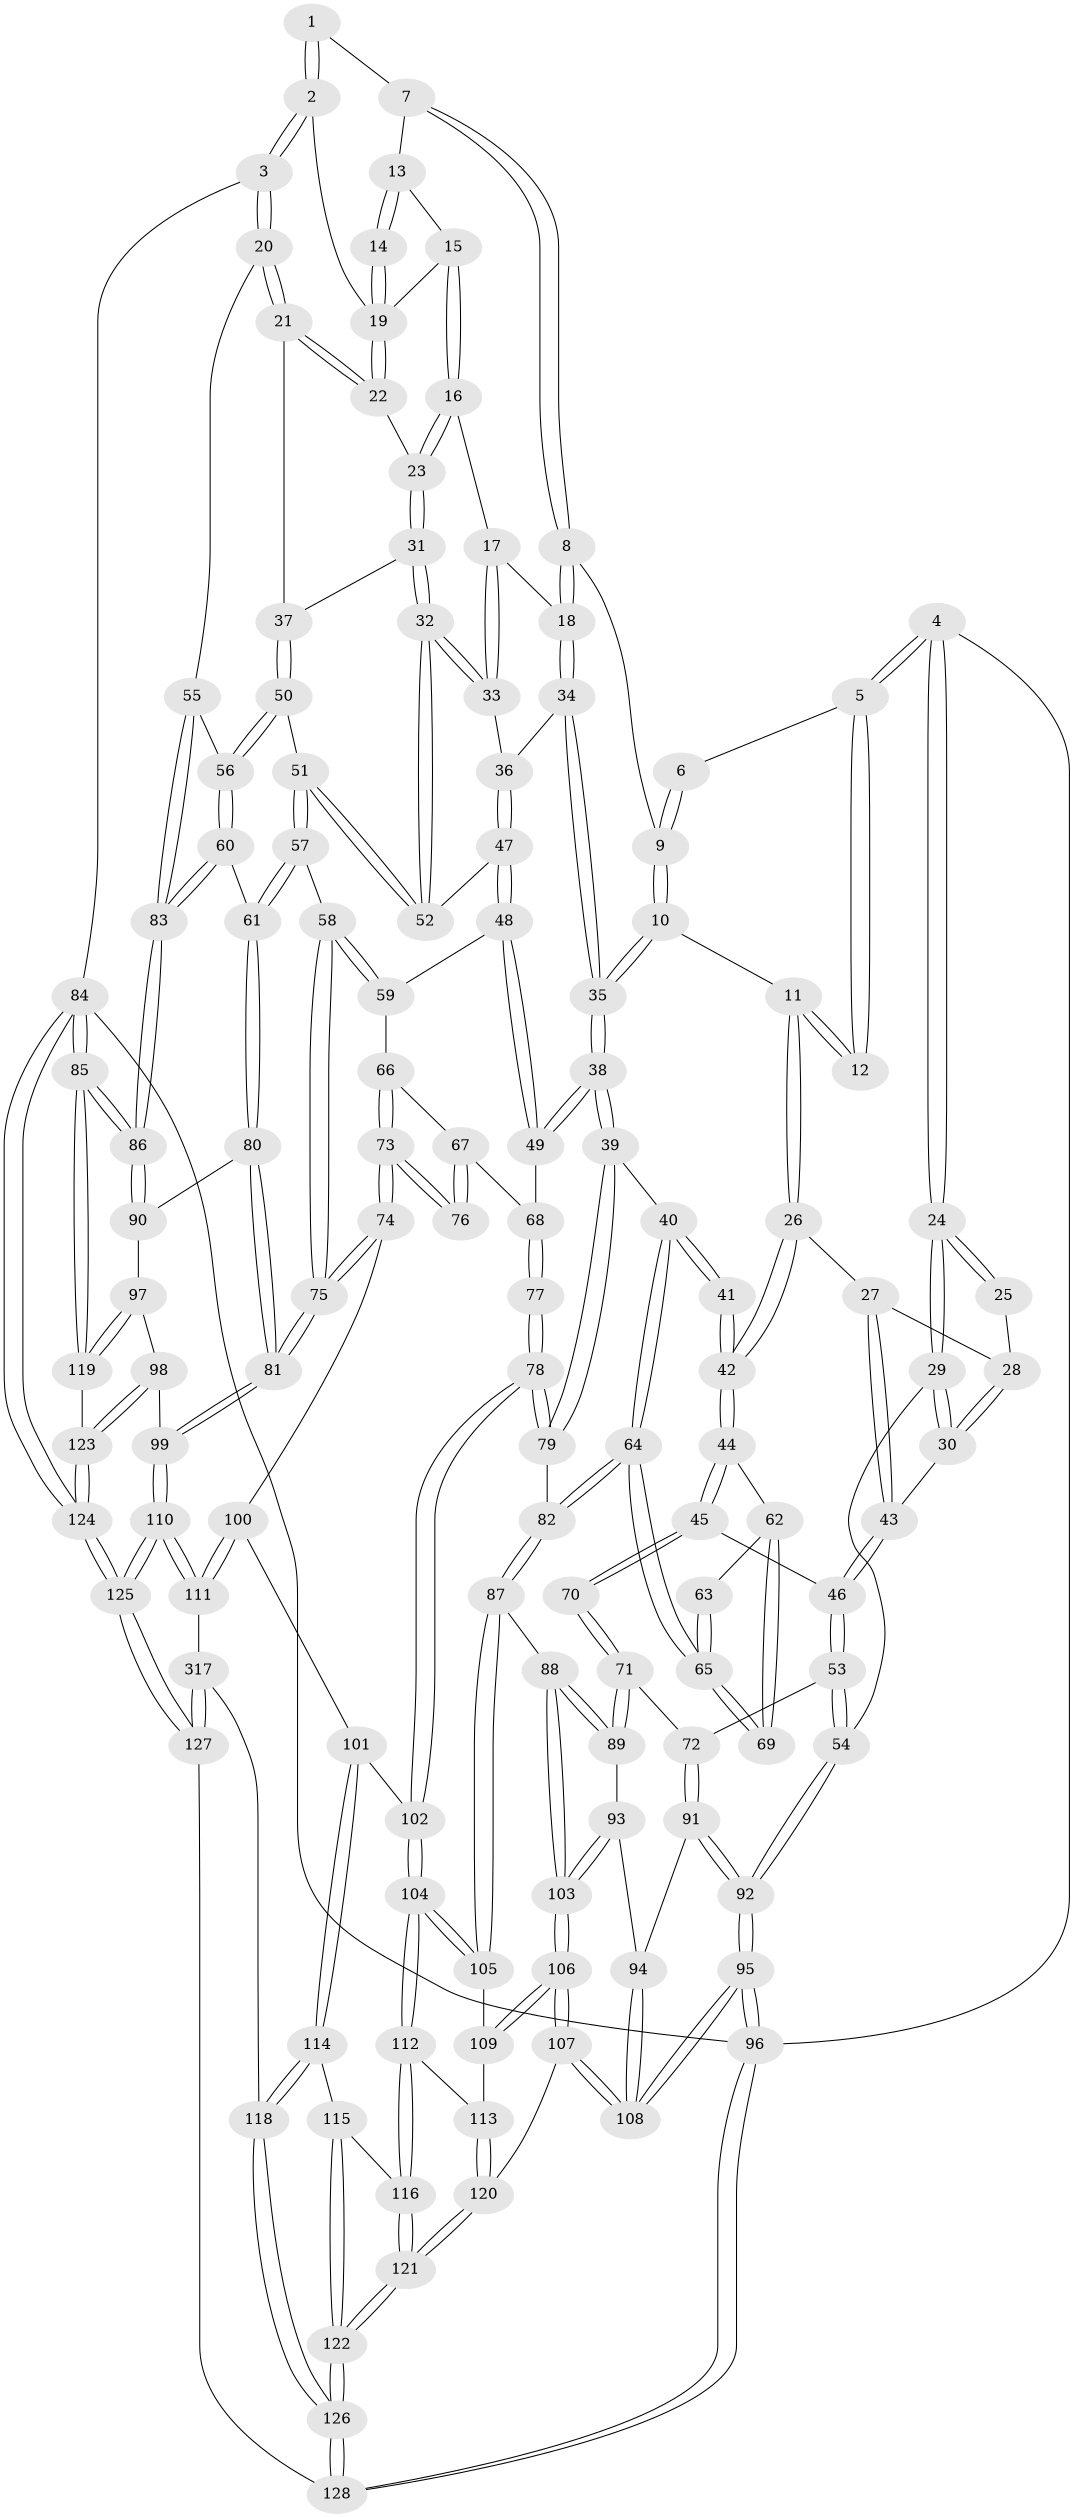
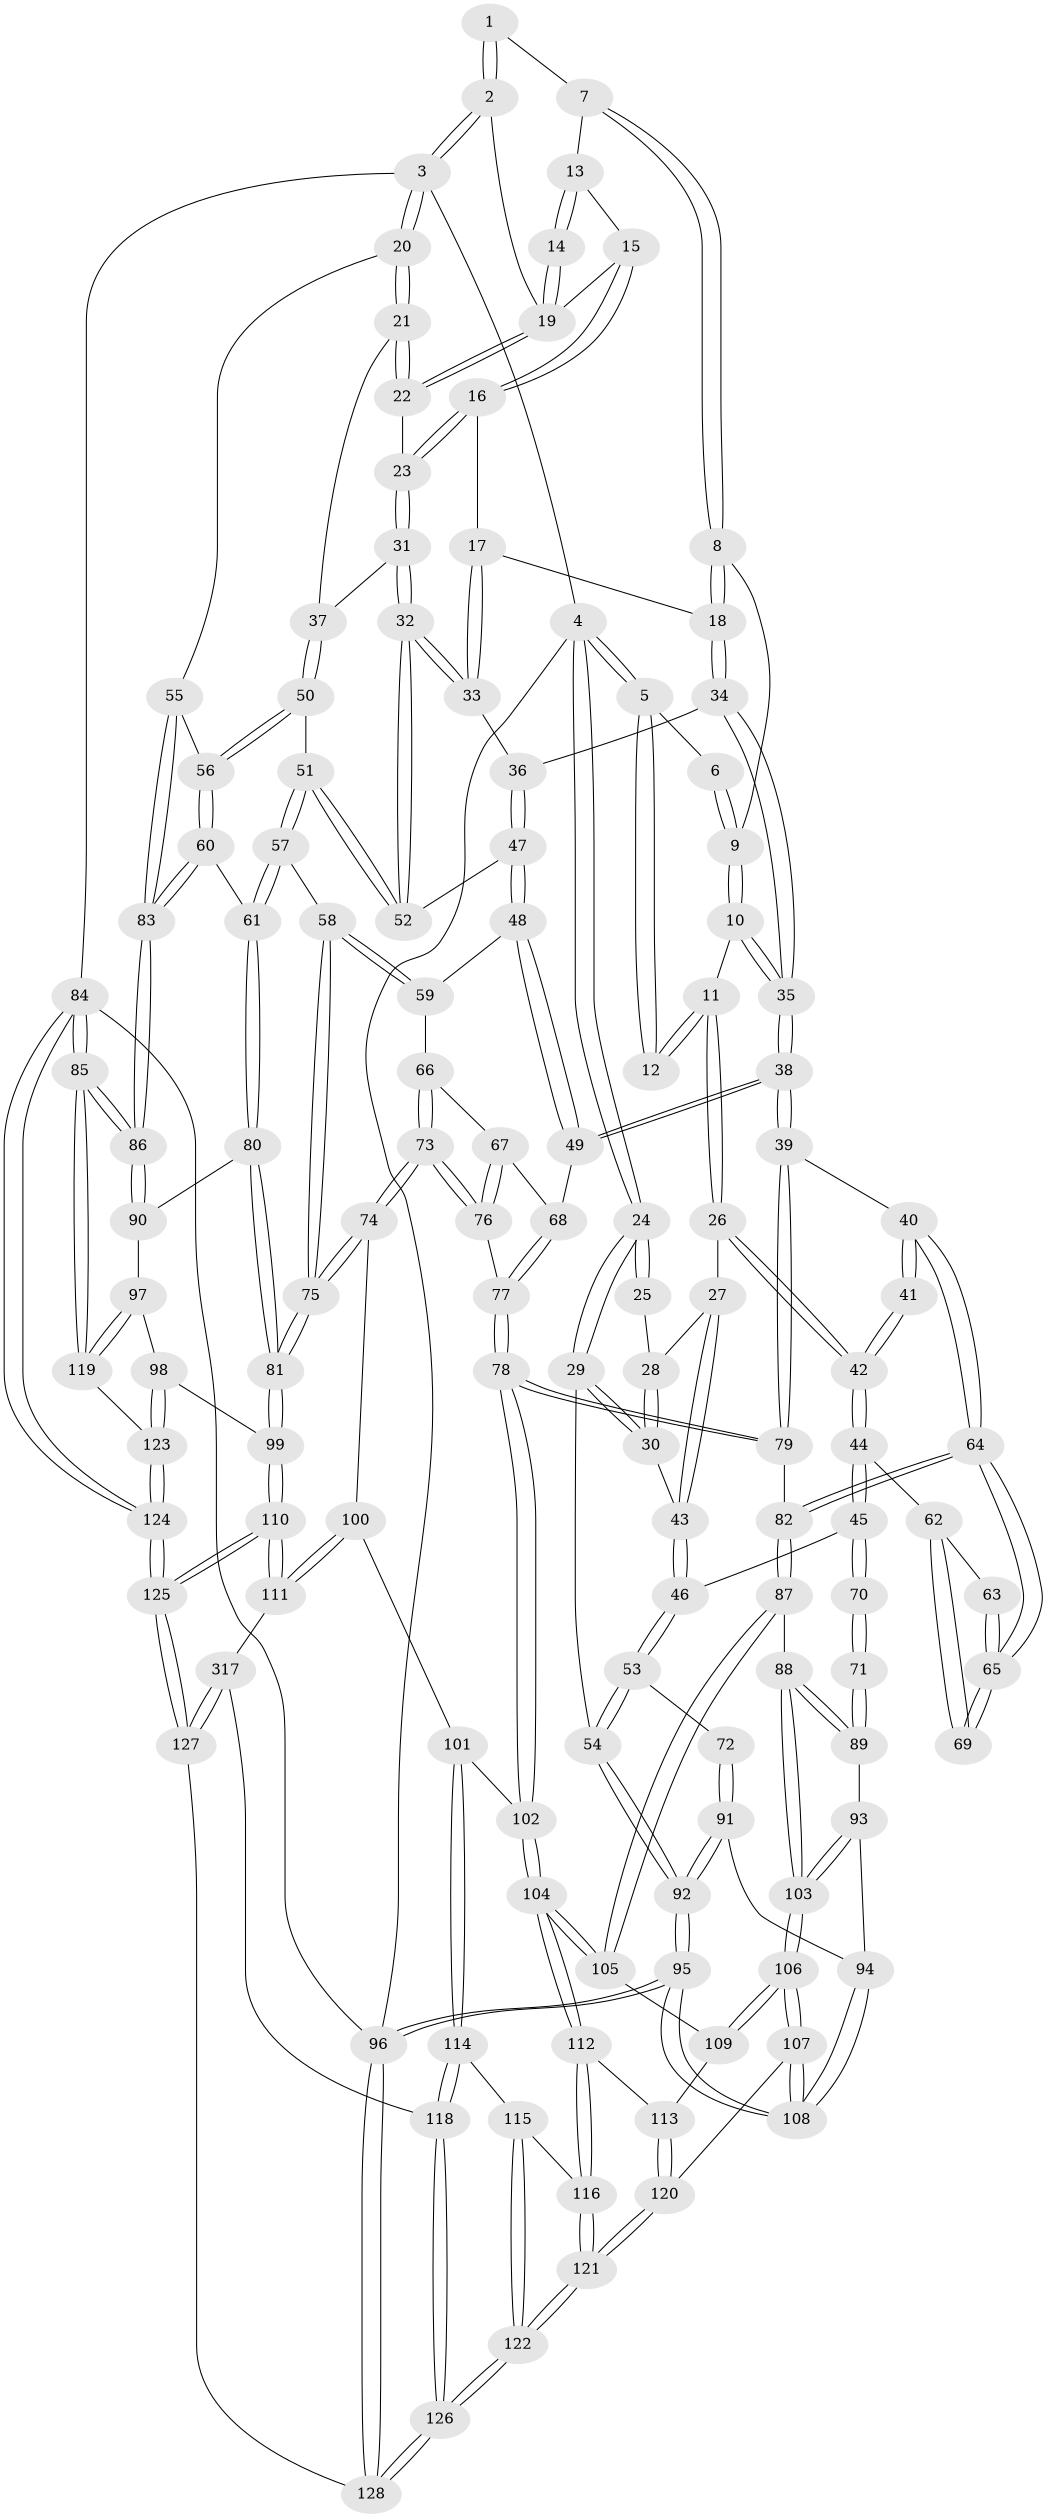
none -> (523, 402)
none -> (493, 1259)
(659, 1708) -> none
